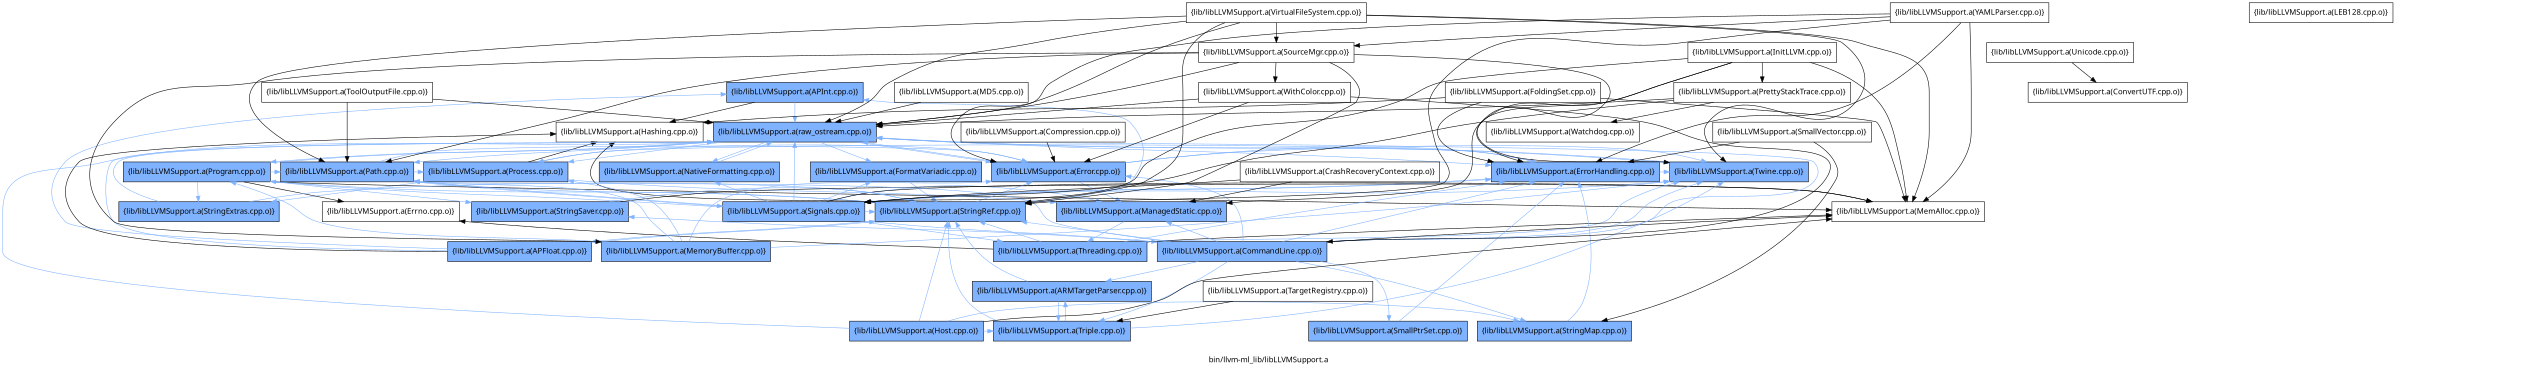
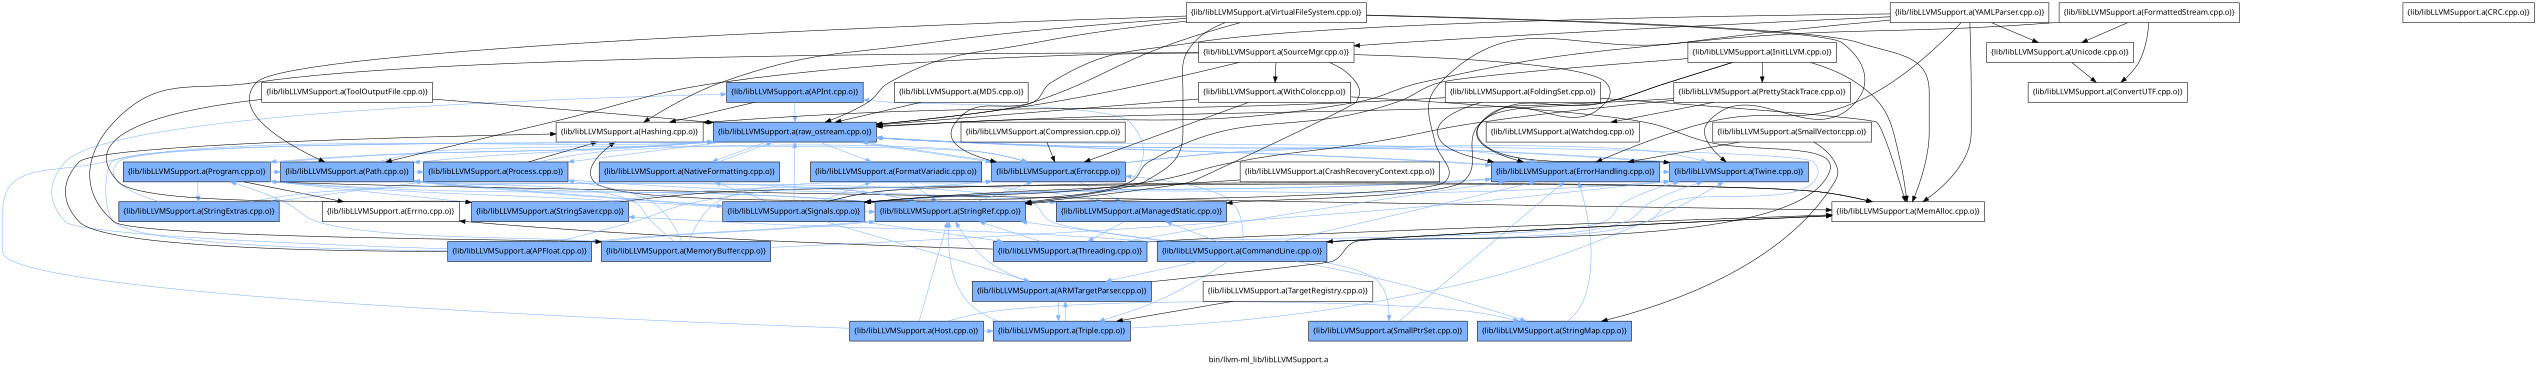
none -> (2149, 13)
(2321, 13) -> none
none -> (2469, 13)
(1276, 30) -> (912, 45)
none -> (2012, 32)
(347, 129) -> (191, 197)
(1040, 145) -> (1187, 151)
(1243, 191) -> none
none -> (673, 208)
(1008, 232) -> (925, 251)
(1402, 259) -> (1349, 245)
